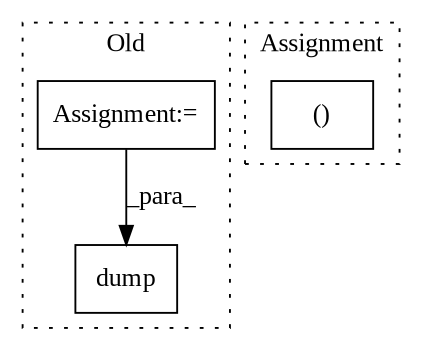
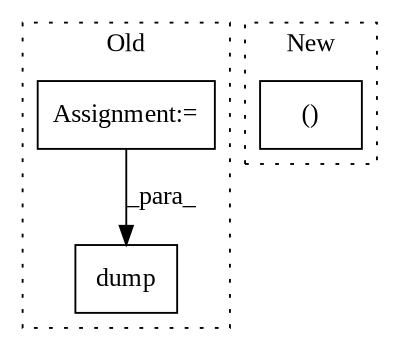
(322, 44) -> (311, 44)
